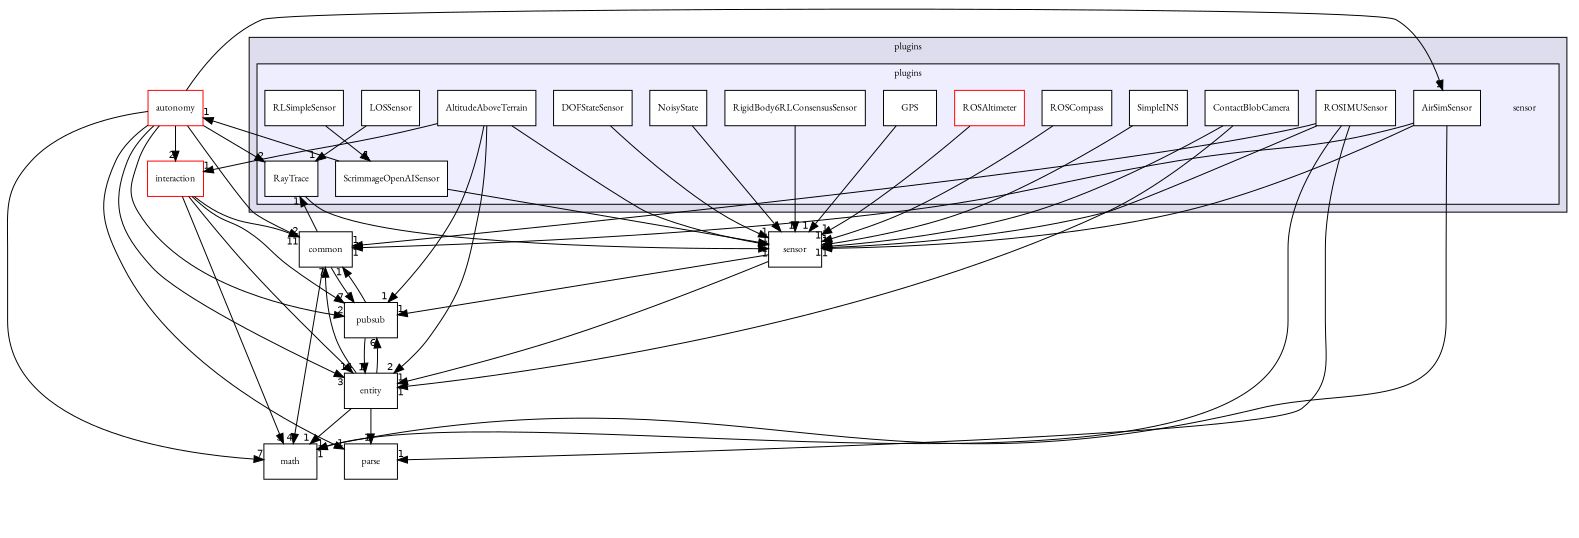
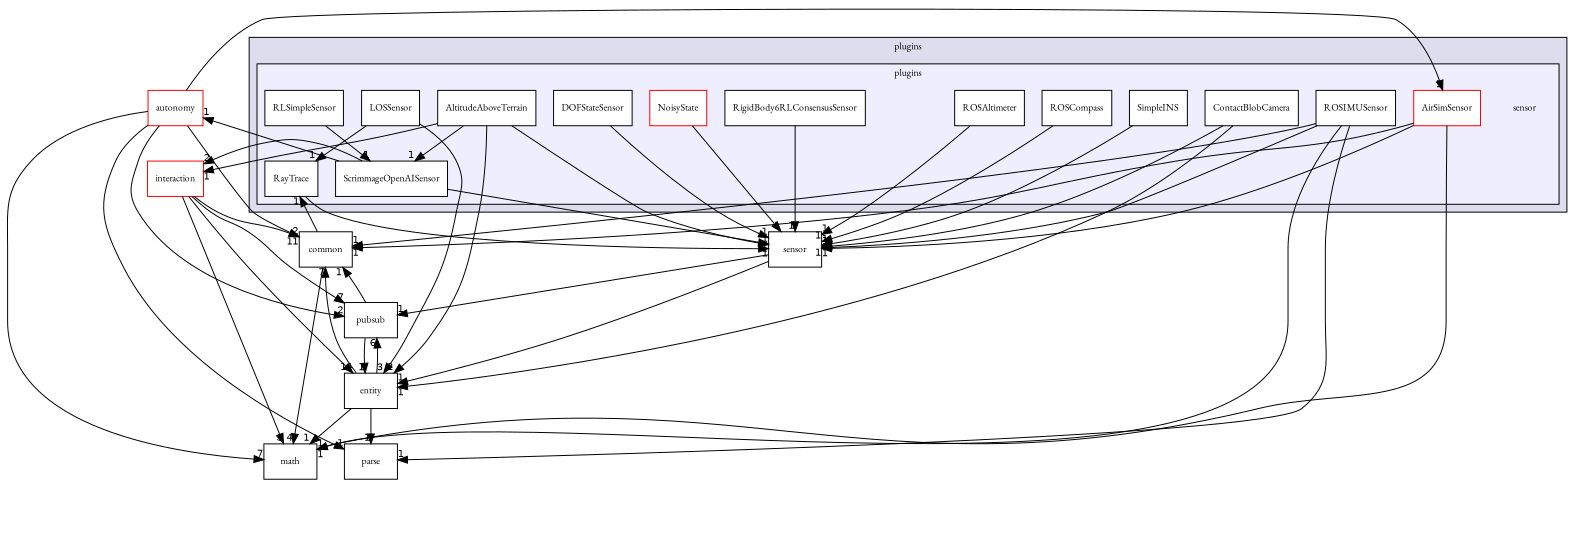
(678, 108) -> (678, 108)
(910, 108) -> none
(990, 108) -> (990, 108)
(1447, 108) -> (1447, 108)
(176, 139) -> (292, 140)
(230, 141) -> none
(451, 222) -> (447, 138)
(339, 281) -> none
(171, 283) -> (453, 229)
